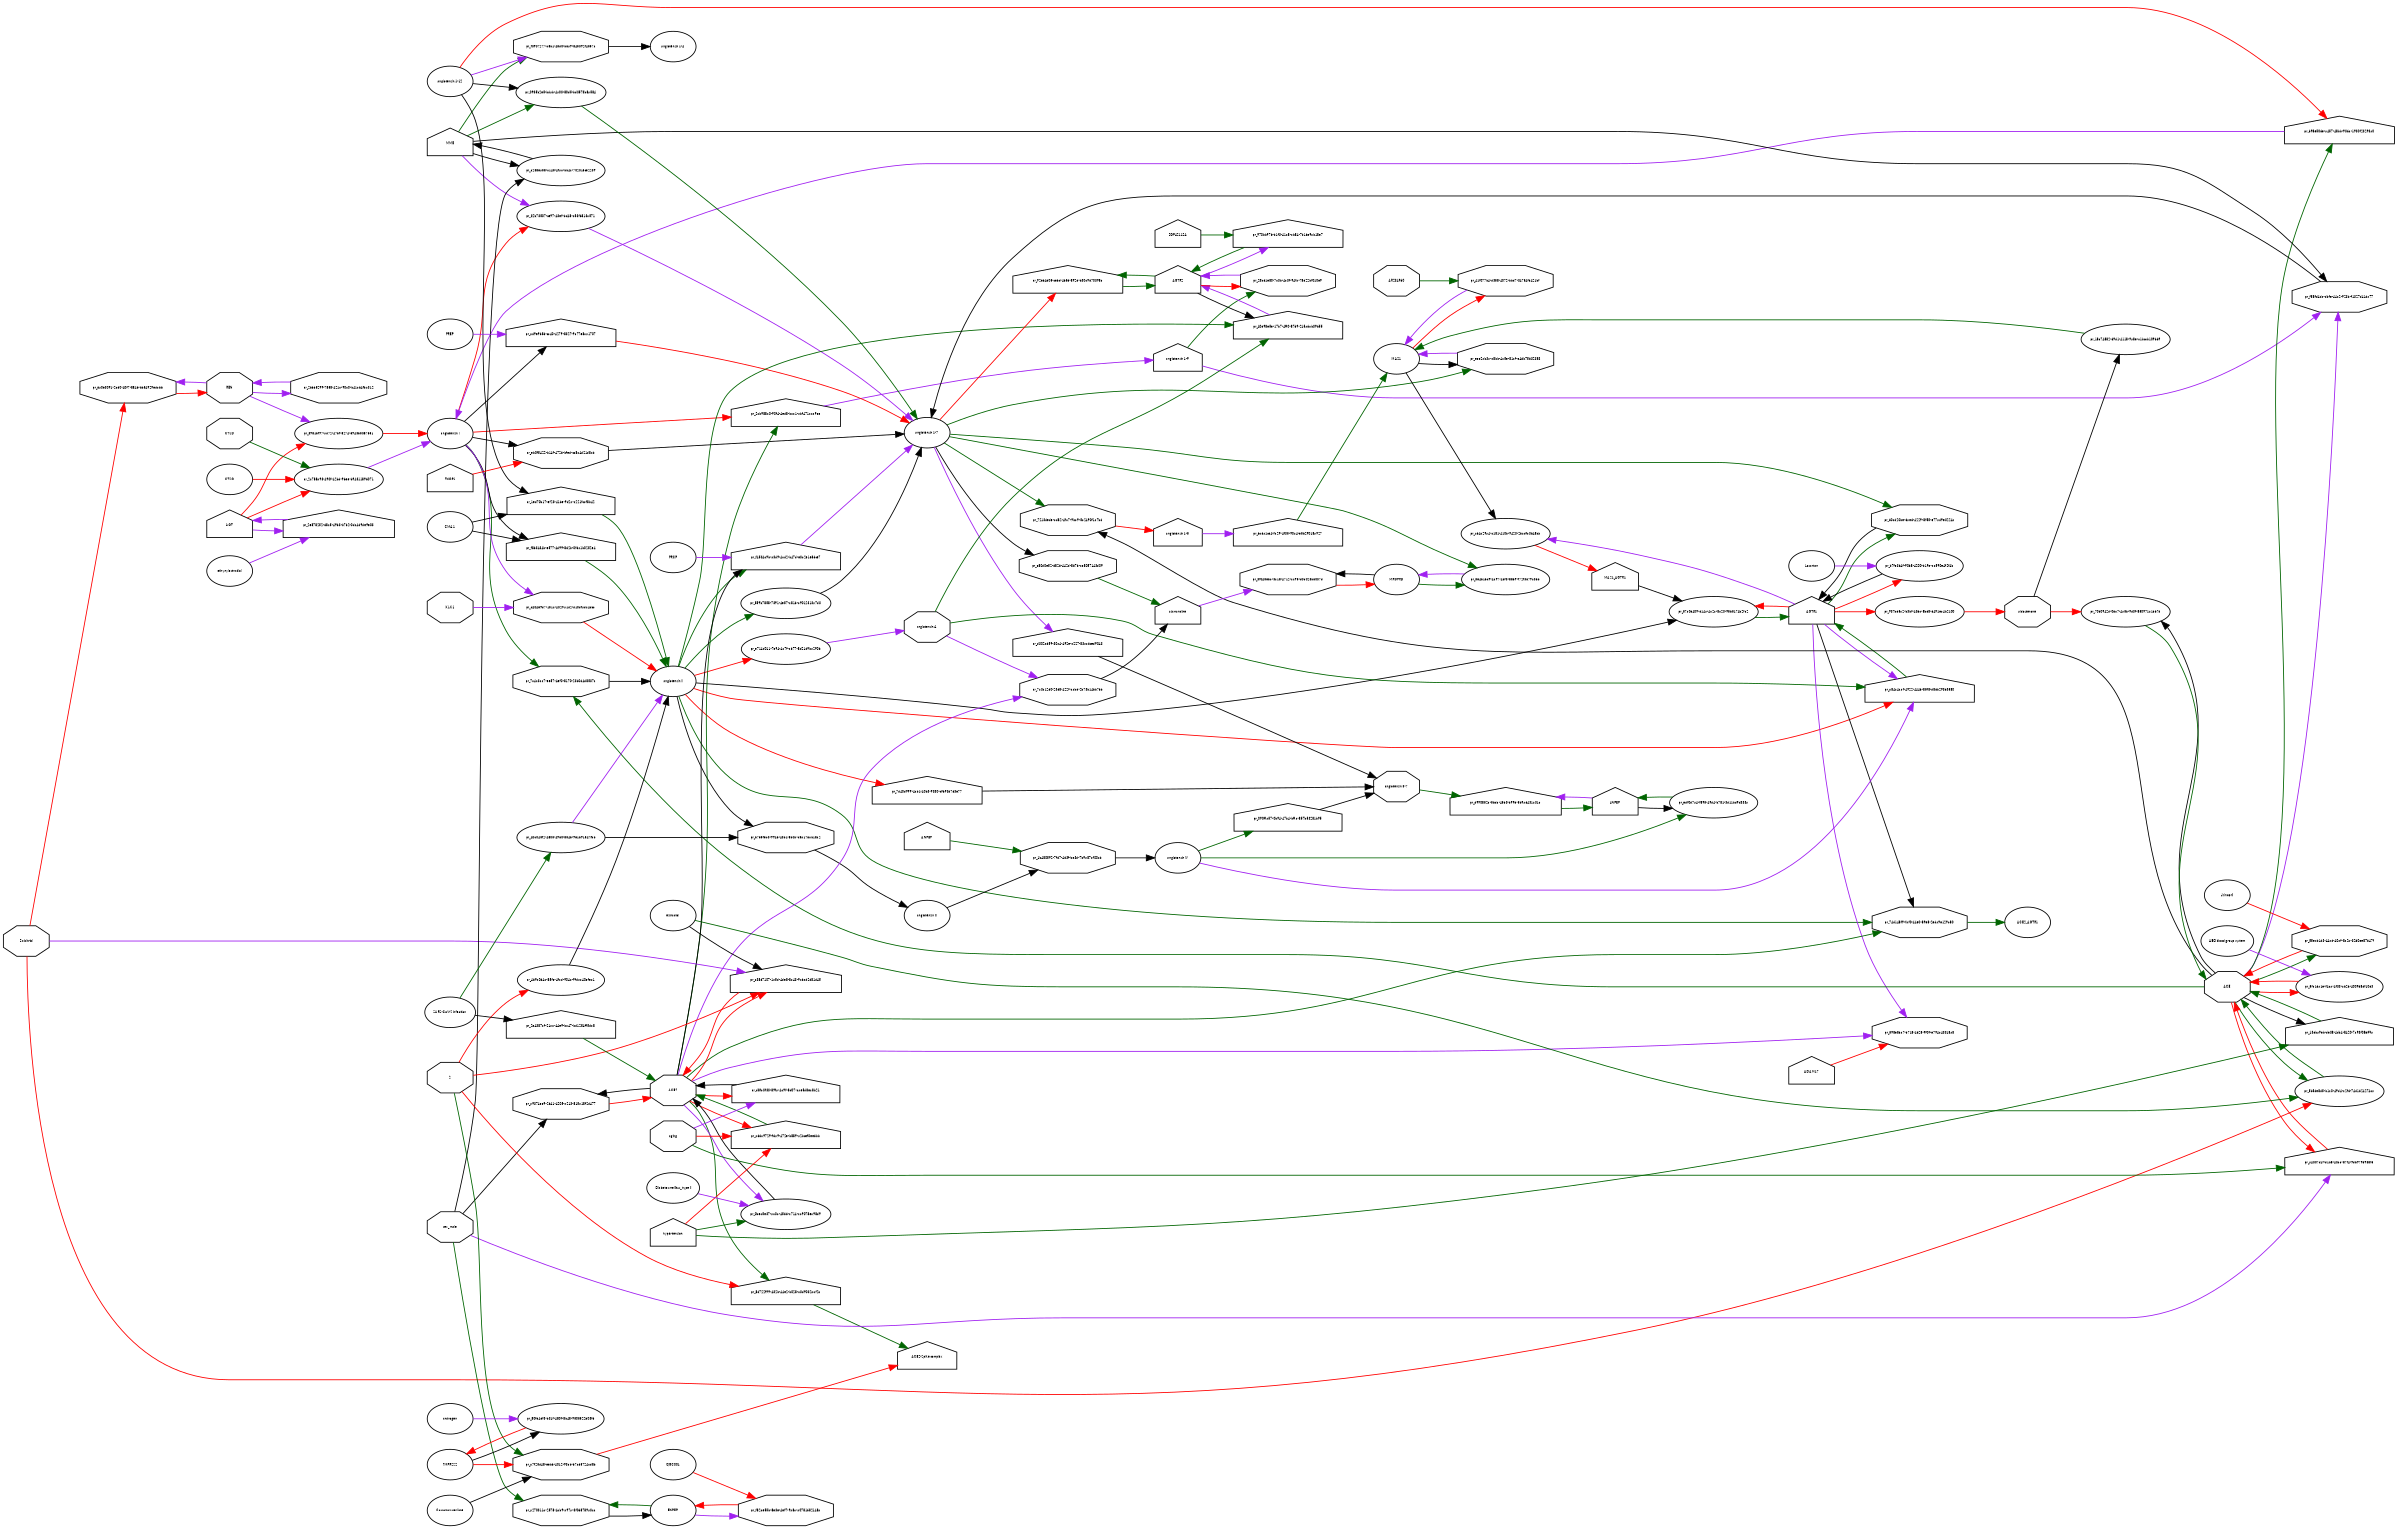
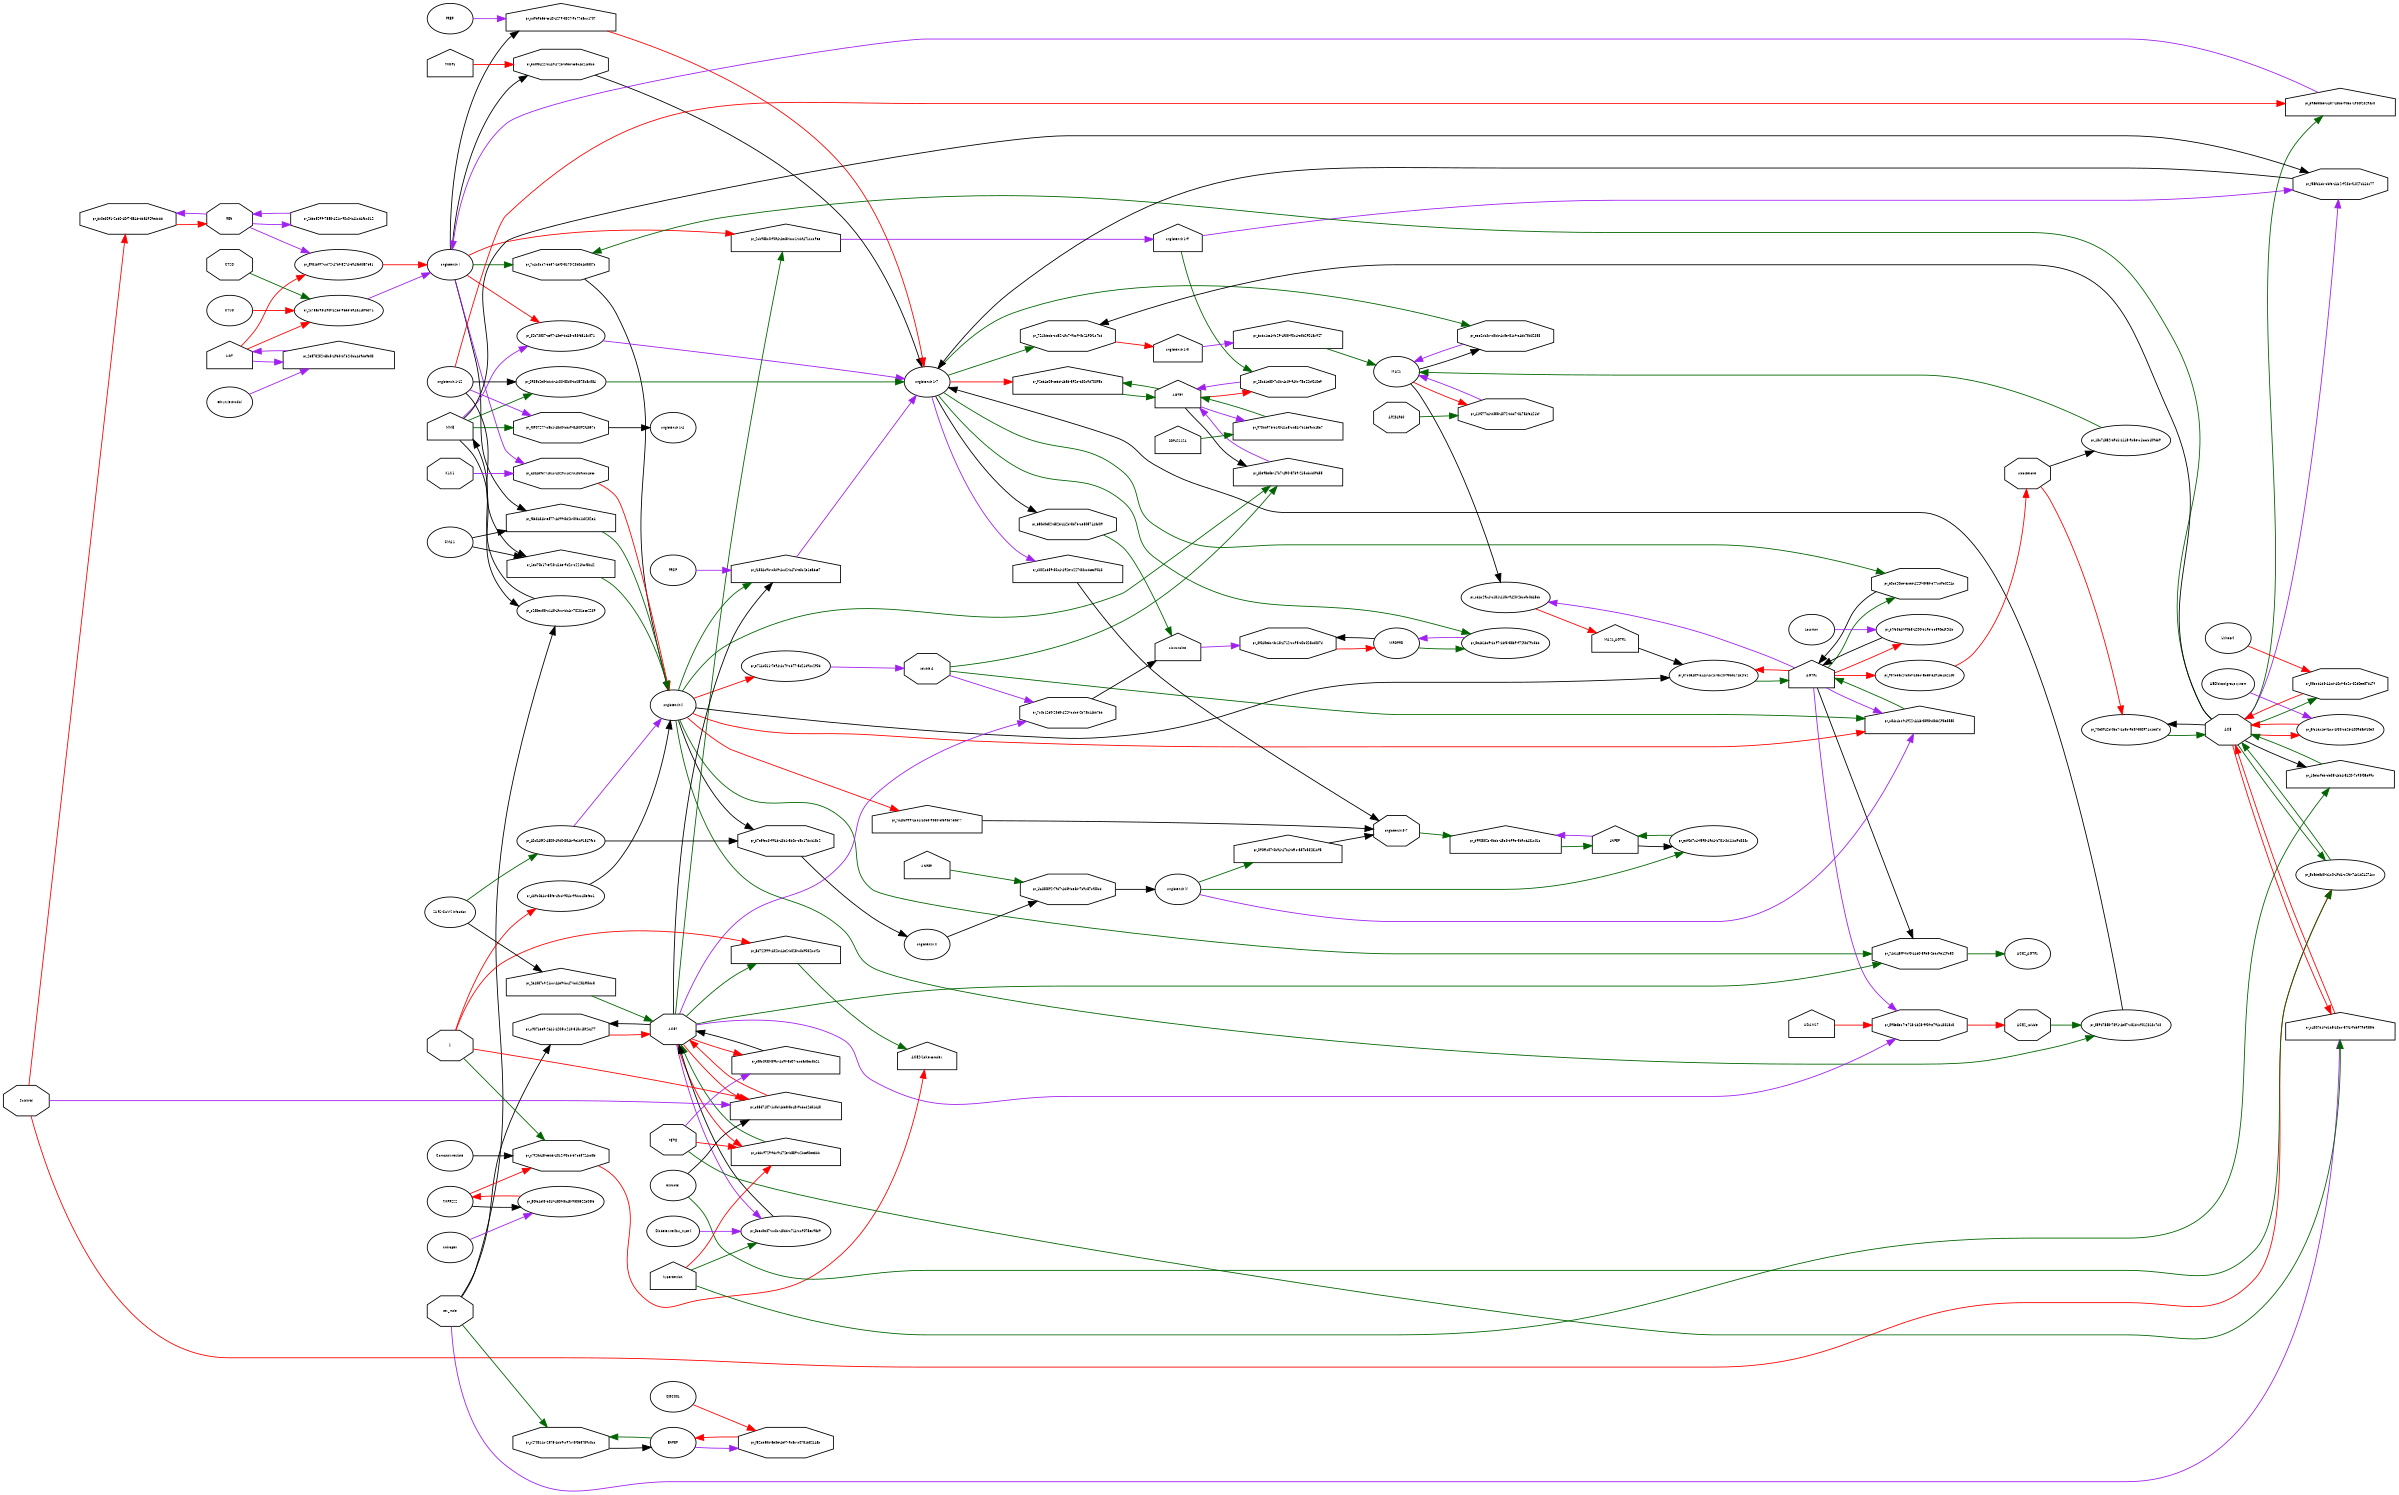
(927, 627) -> (927, 669)
none -> (2028, 1025)
